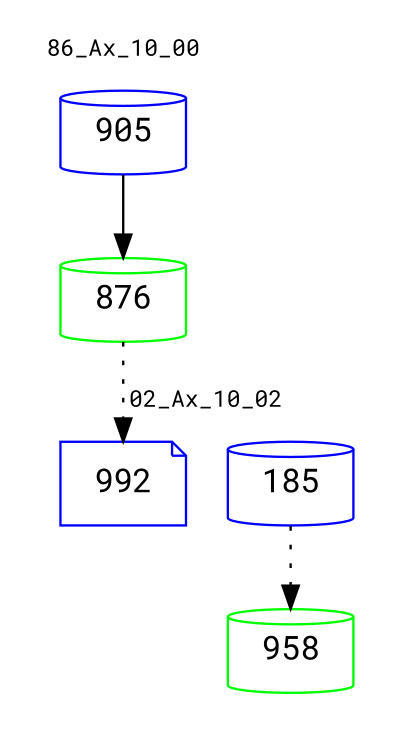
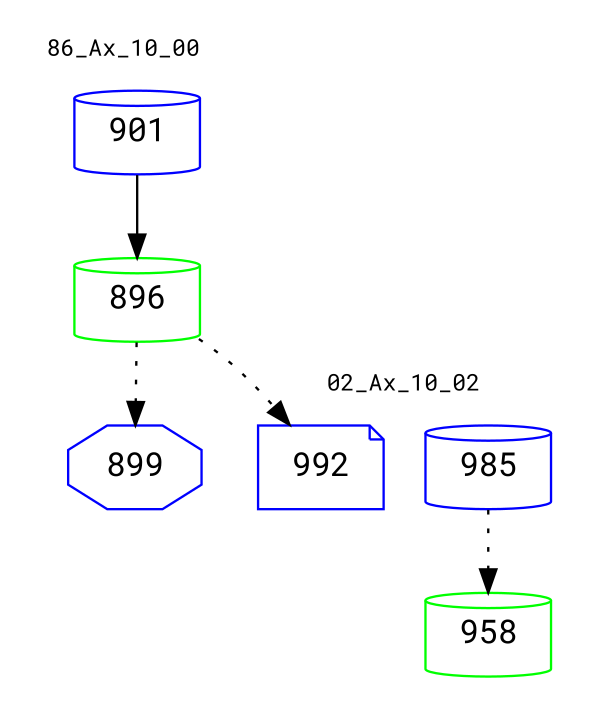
(123, 133) -> (137, 133)
(123, 300) -> (137, 300)
none -> (135, 467)
(291, 484) -> (488, 467)
